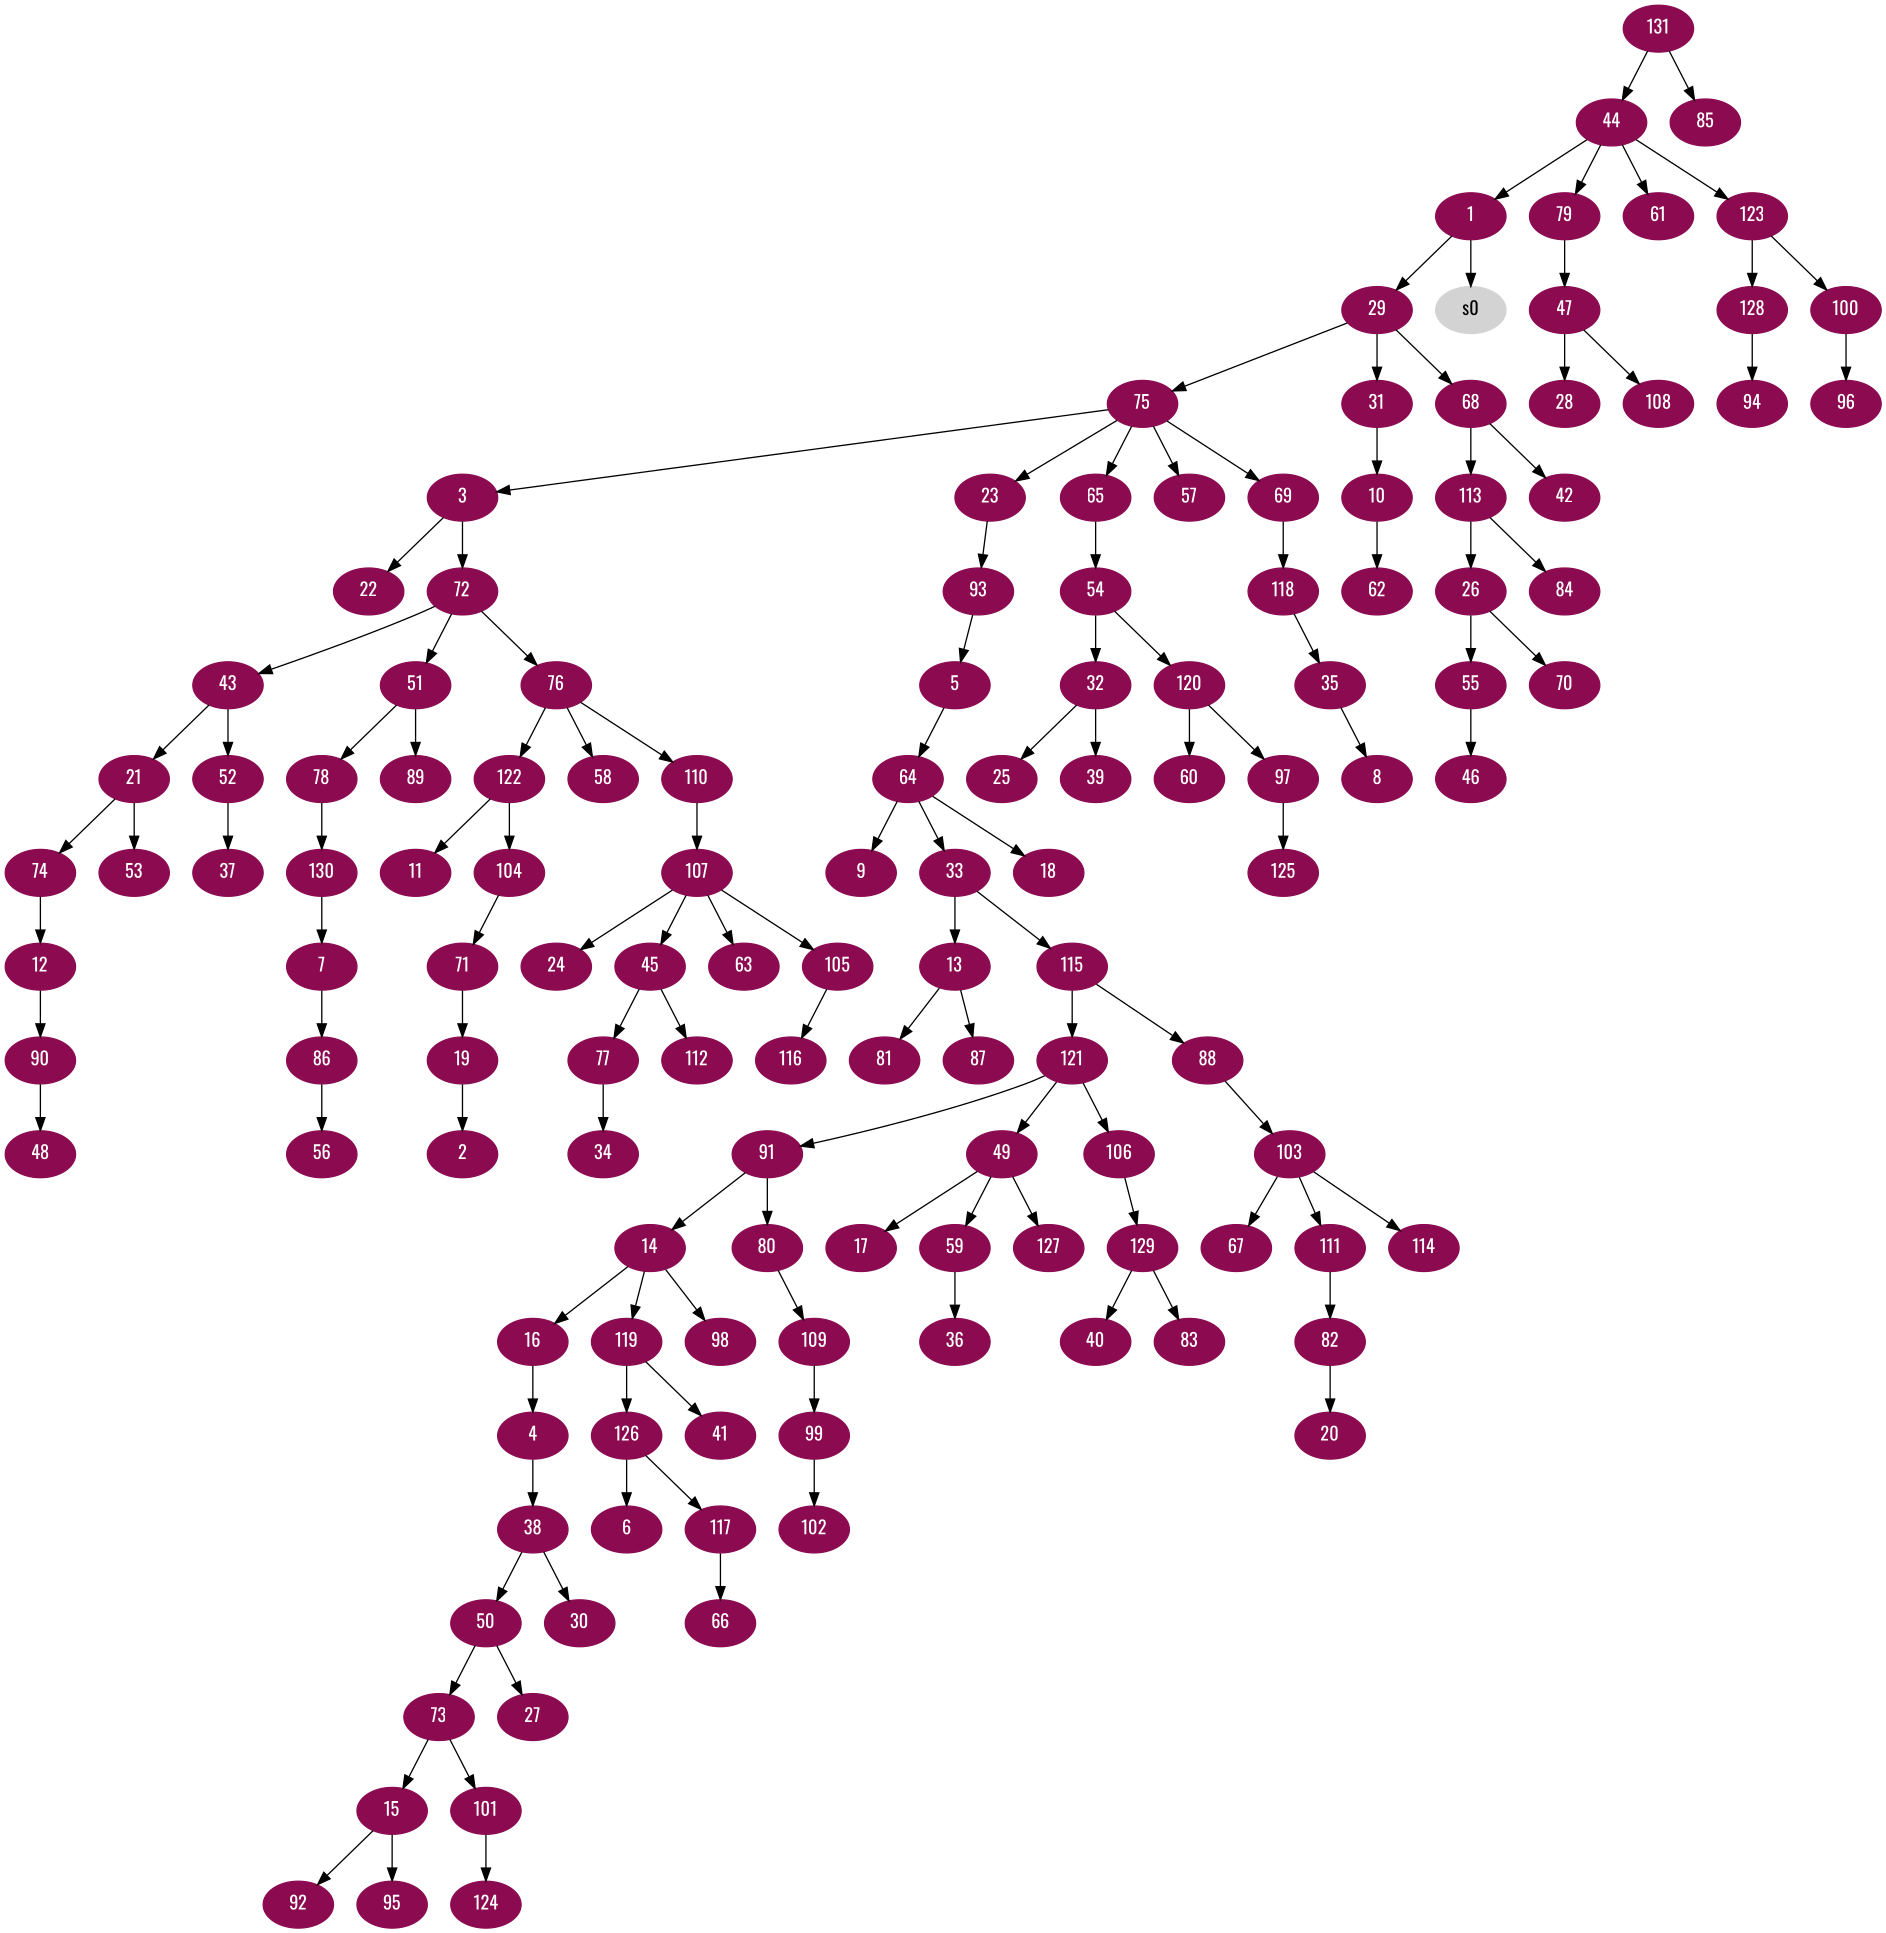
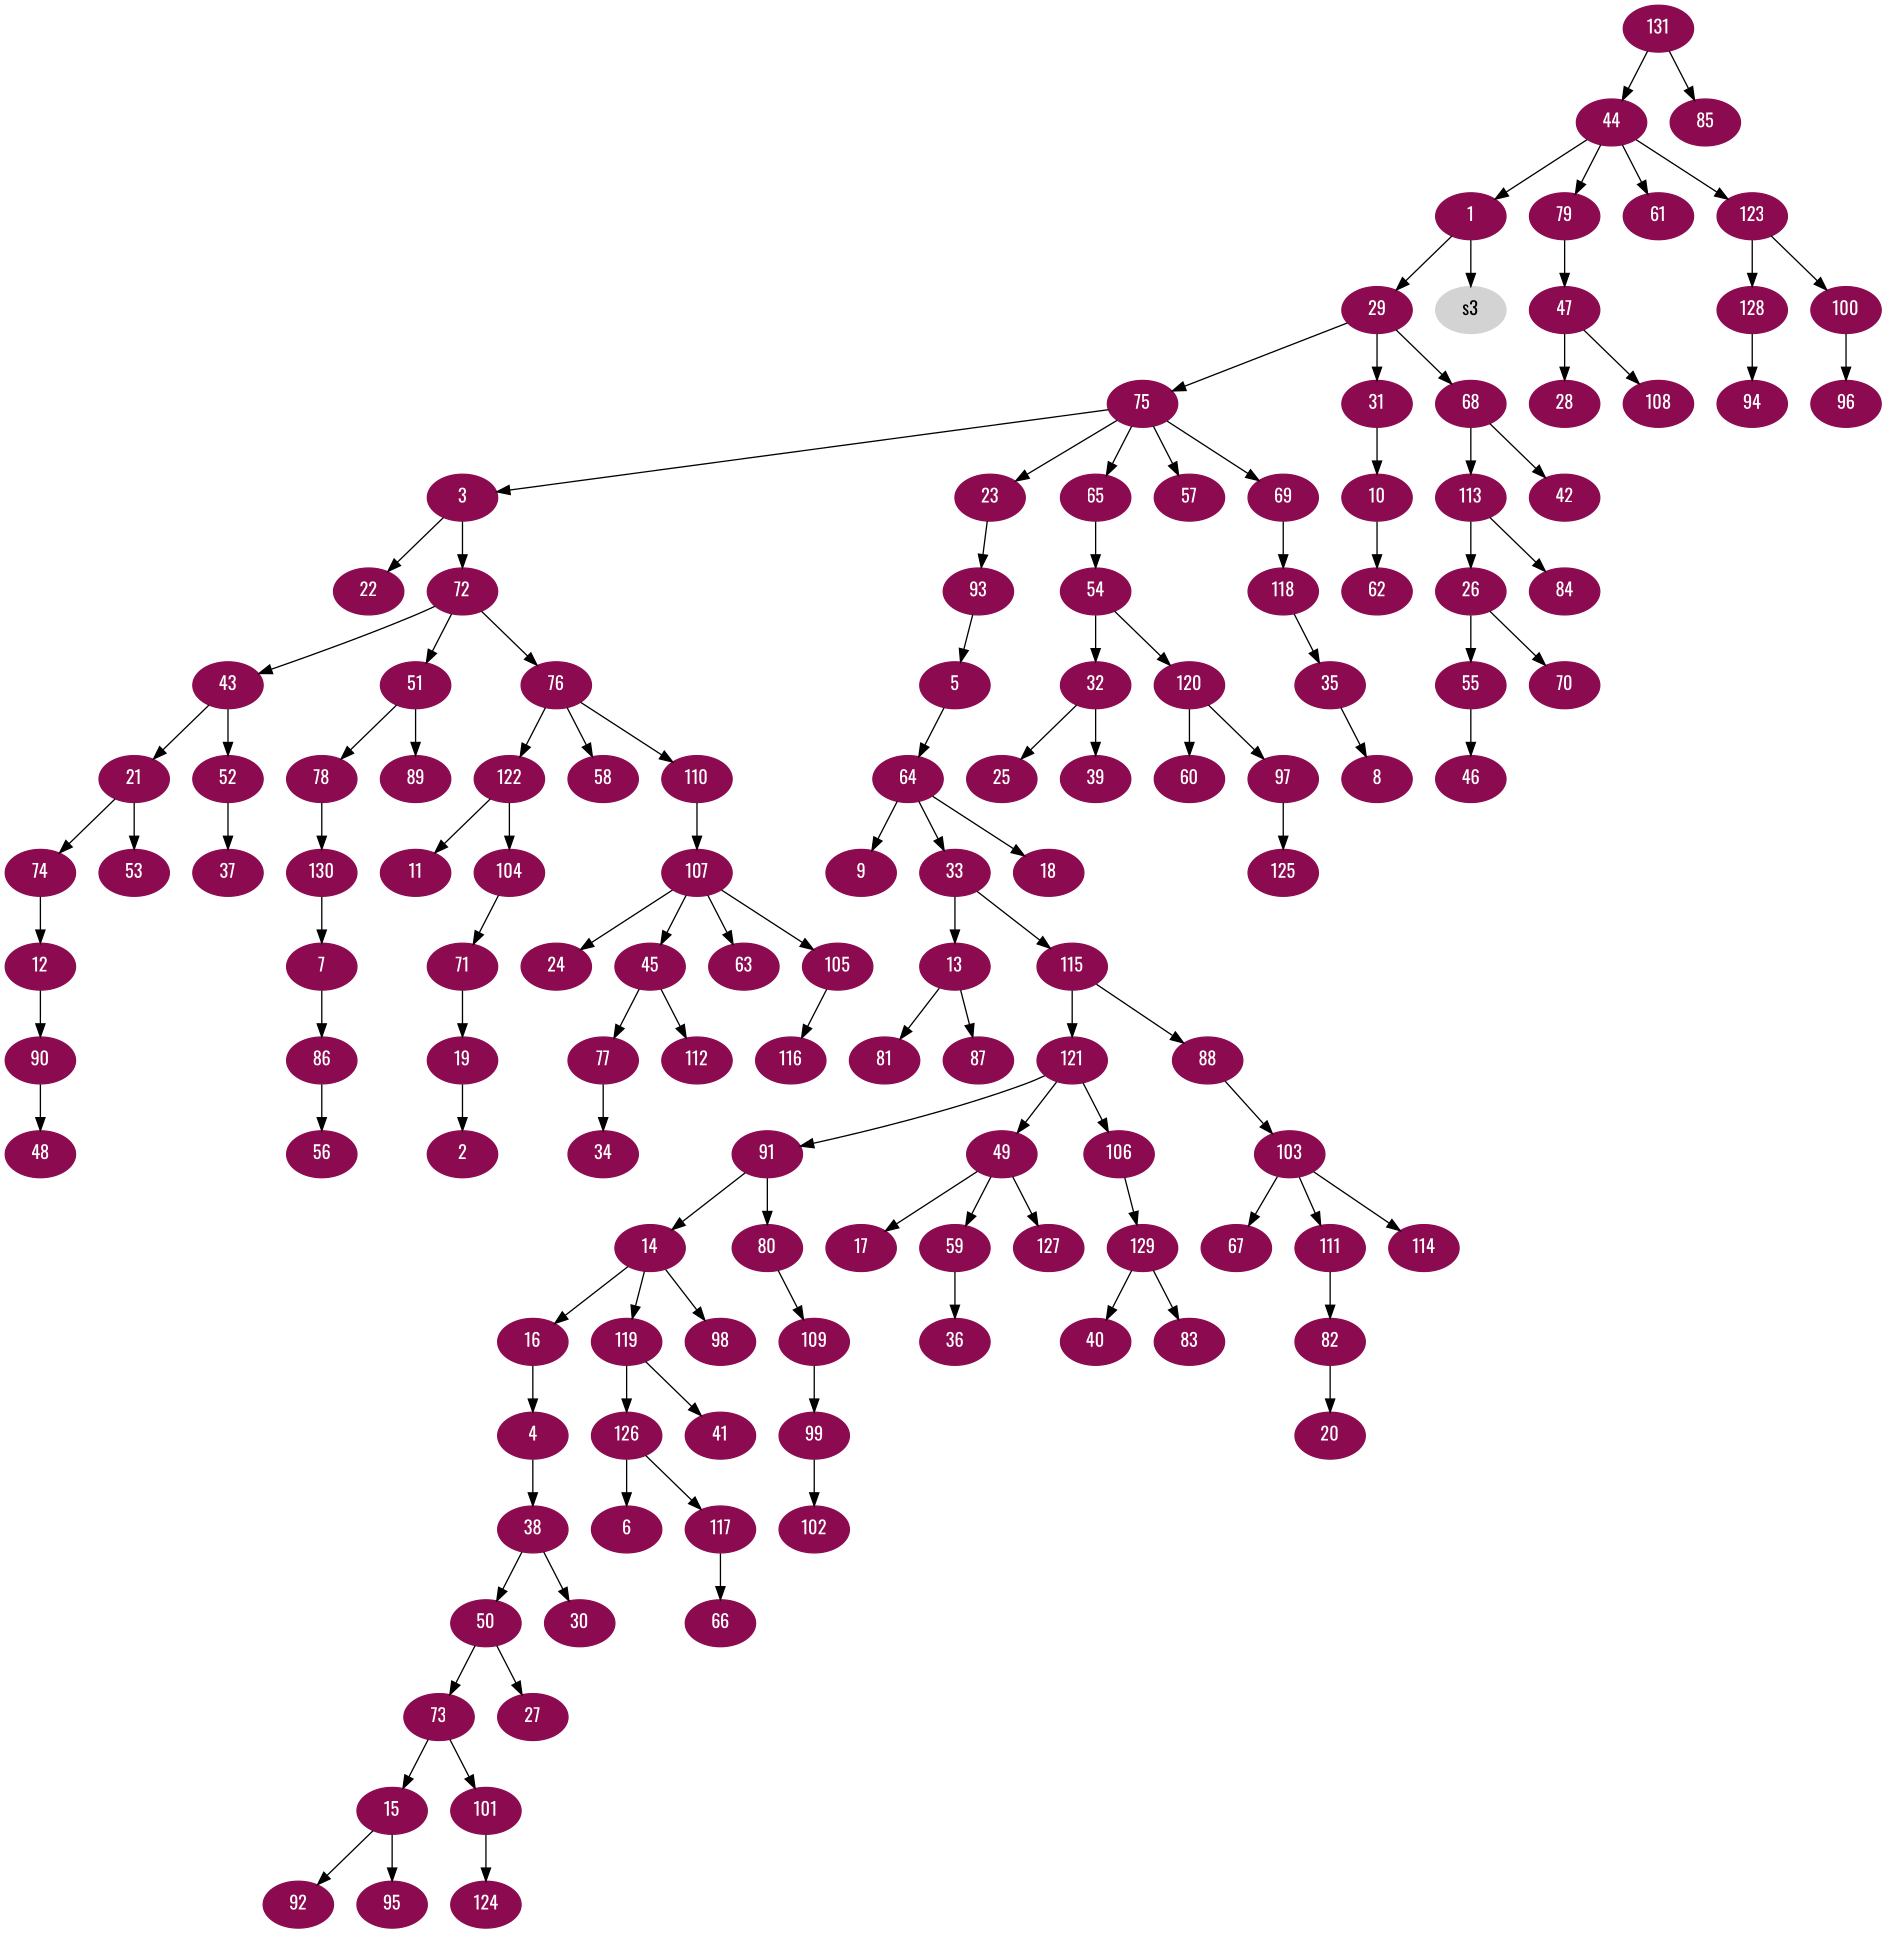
(1471, 310) -> (1471, 310)
